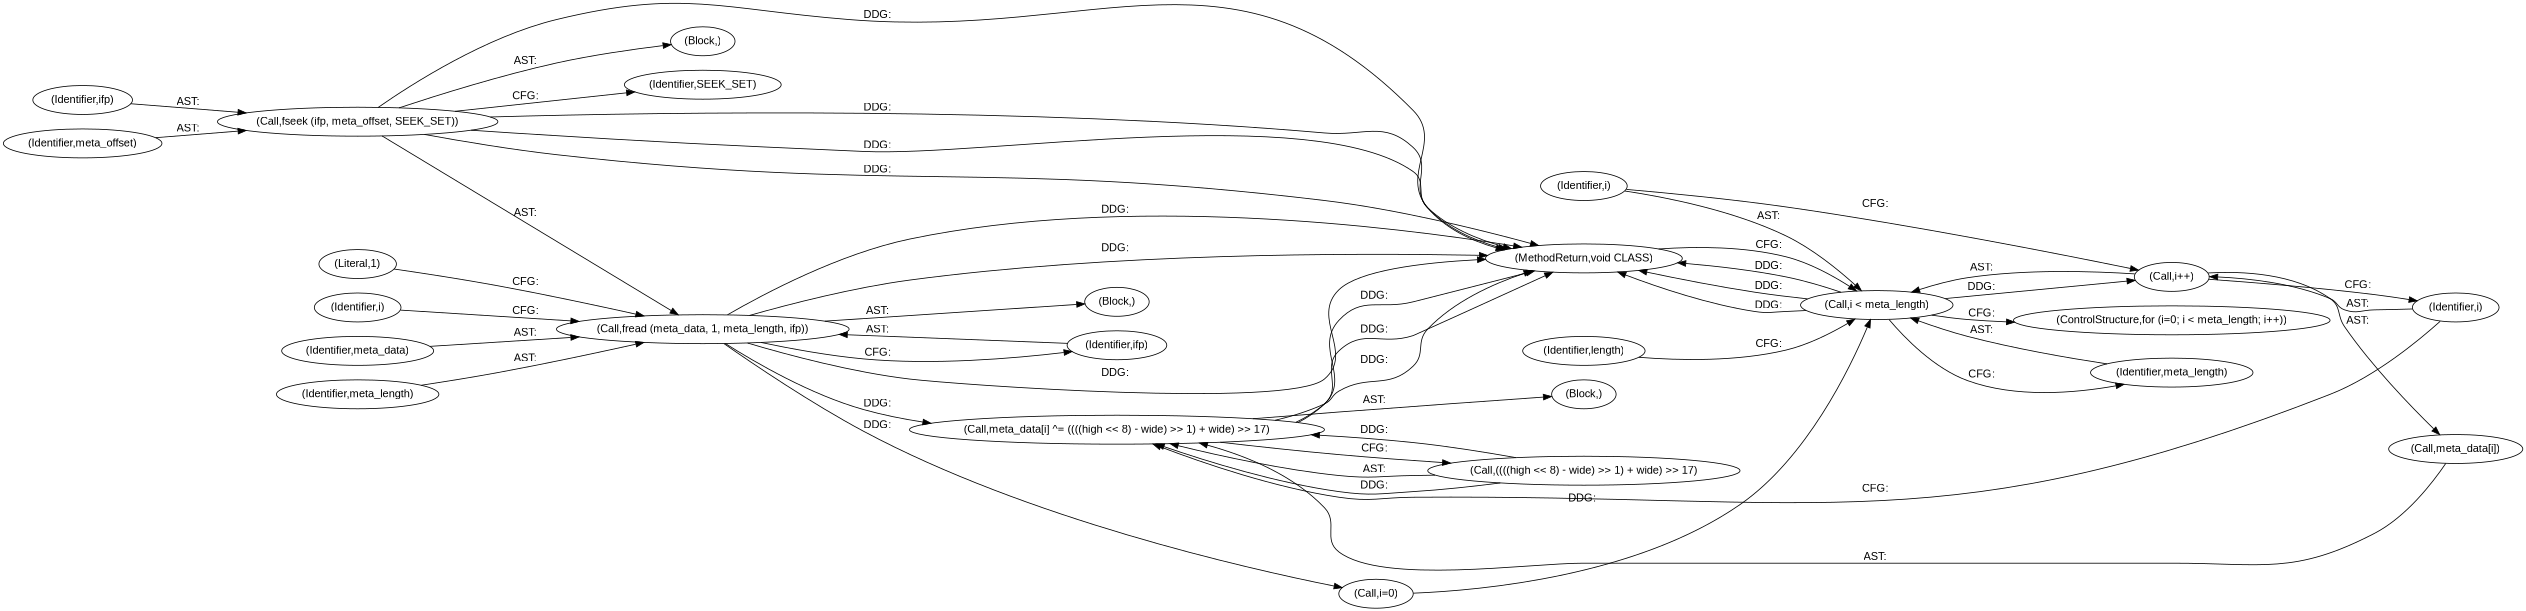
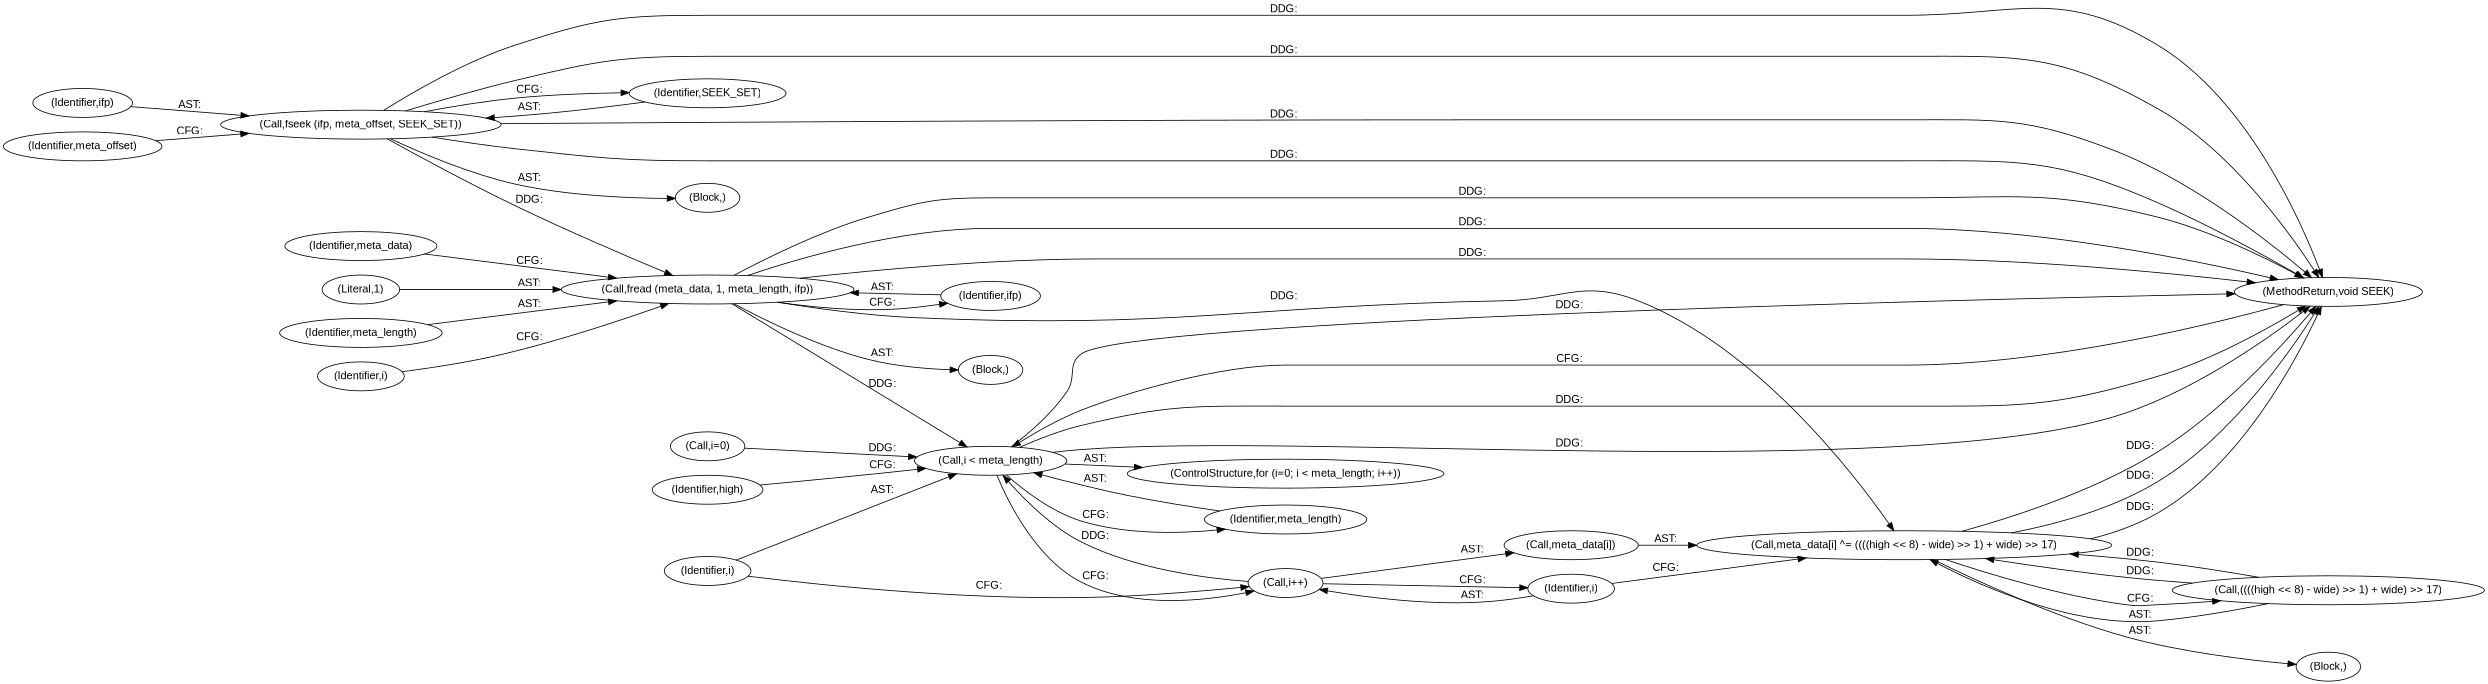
none -> (570, 111)
(190, 129) -> (191, 131)
(527, 213) -> (531, 200)
(1584, 258) -> (2328, 292)
(1983, 268) -> (1097, 536)
(527, 282) -> (531, 283)
(1983, 287) -> (1097, 576)
(1983, 313) -> (1097, 459)
(527, 333) -> (531, 261)
(1584, 351) -> (708, 490)
(1016, 498) -> (846, 373)
